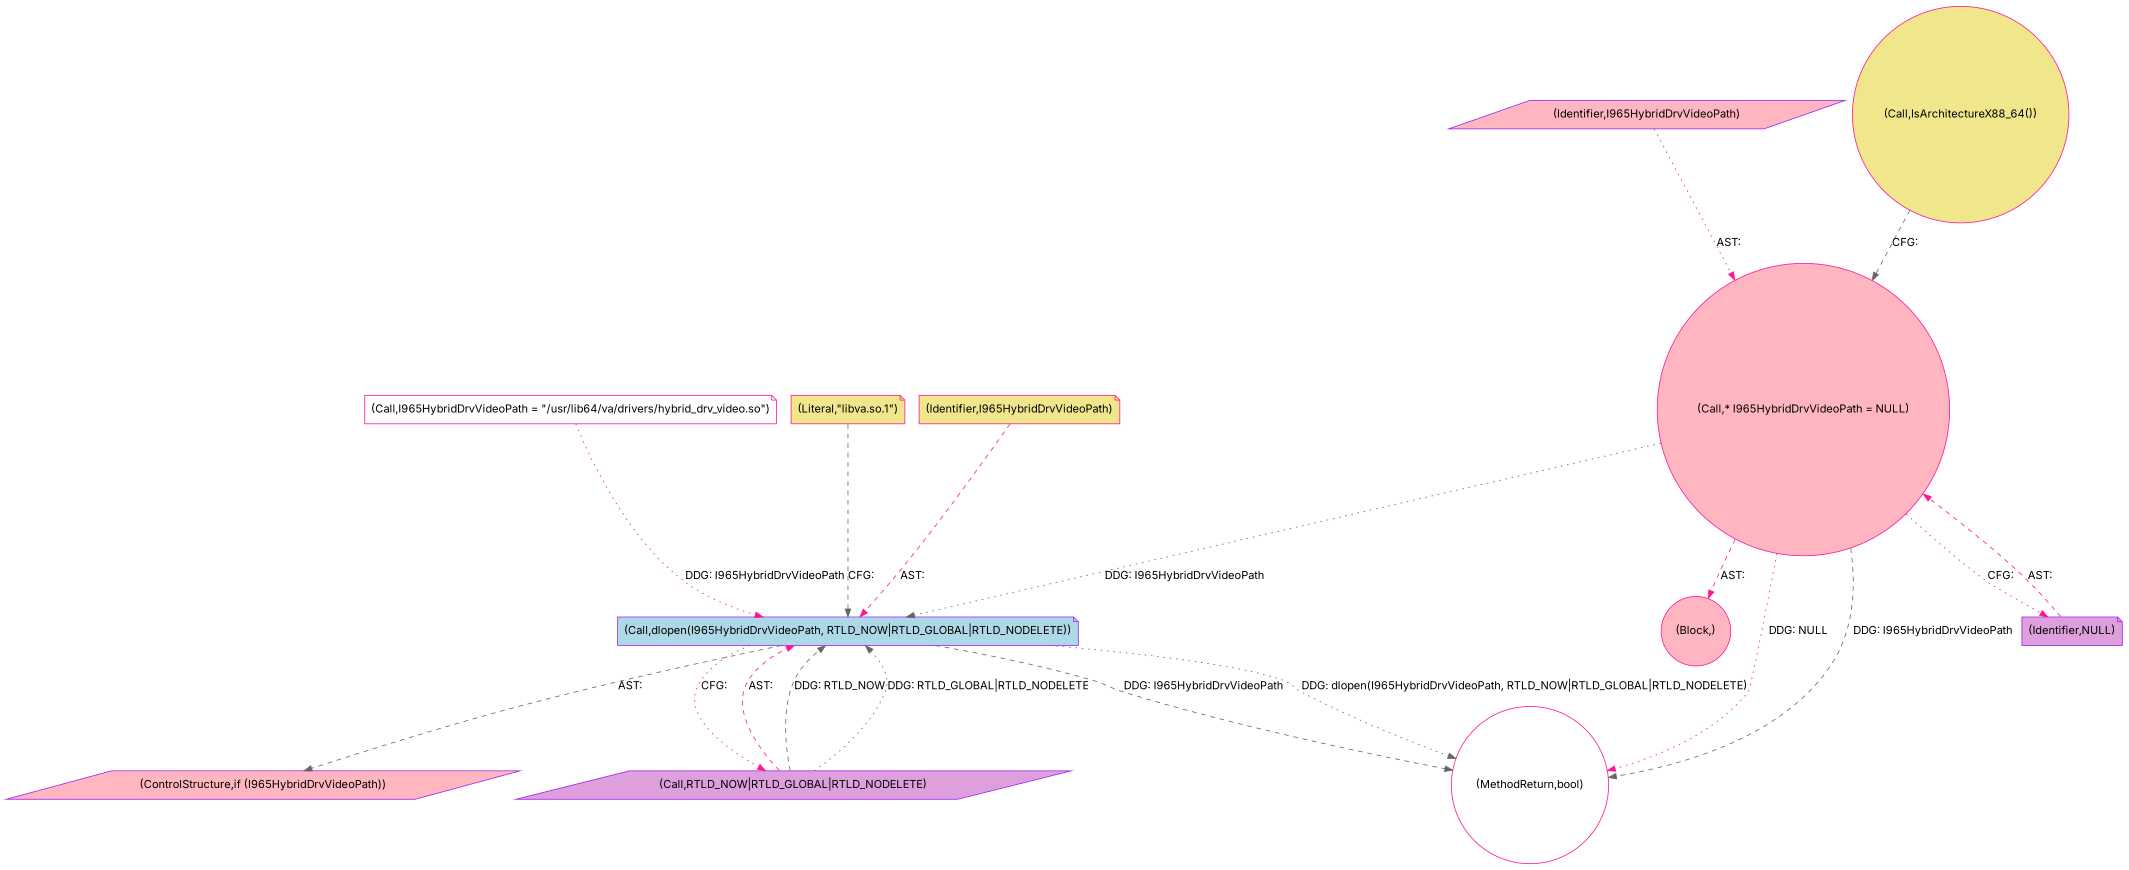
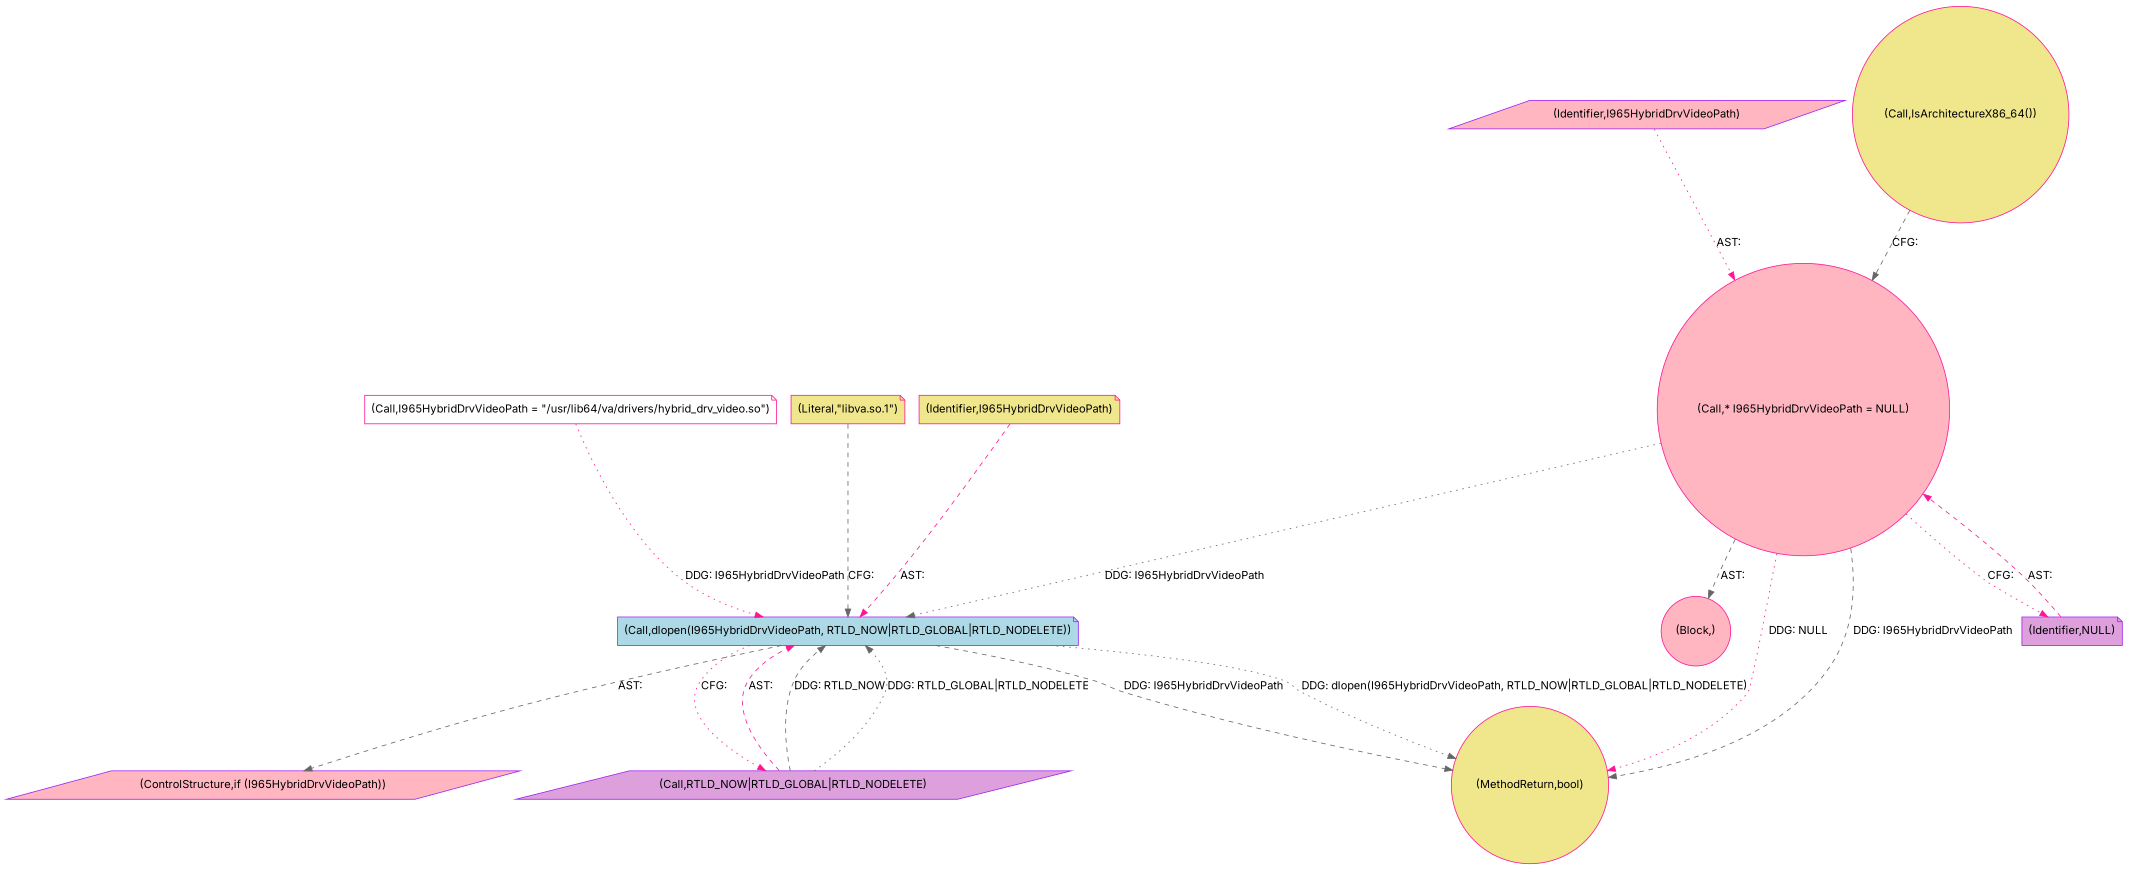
(1961, 115) -> (1961, 115)
(1723, 565) -> (1723, 565)
(1530, 785) -> (1530, 785)
